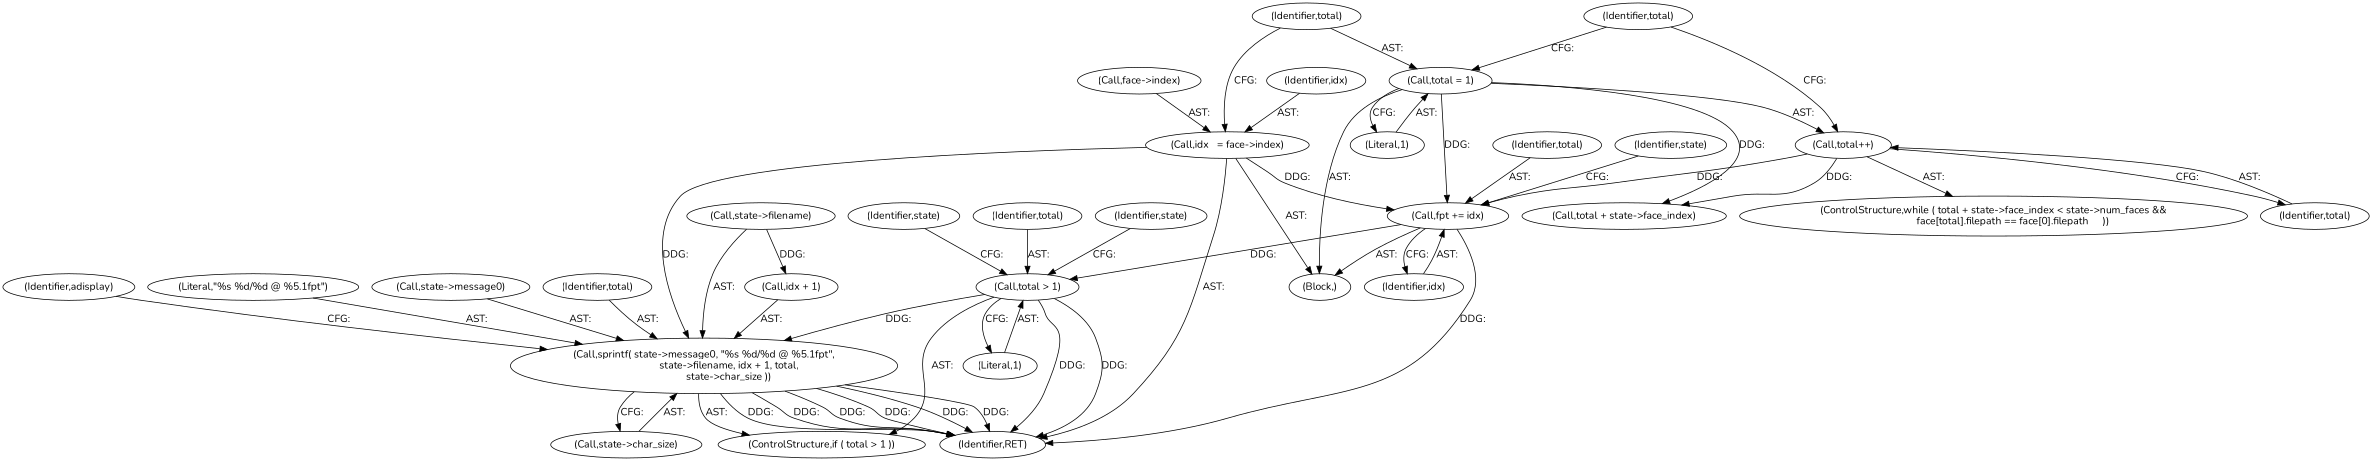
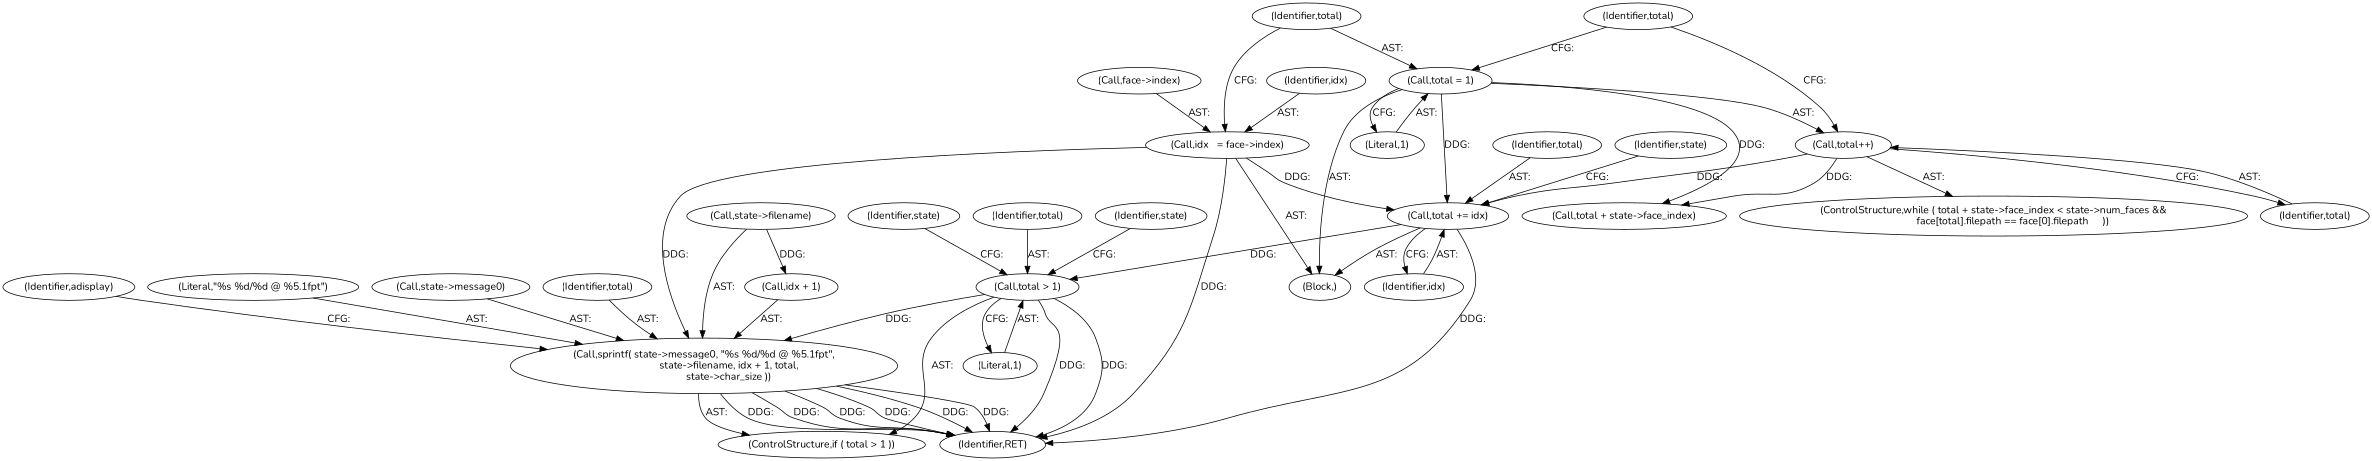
(1448, 216) -> (1448, 216)
(1215, 287) -> (1215, 287)
(626, 445) -> none
